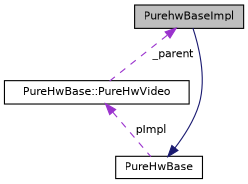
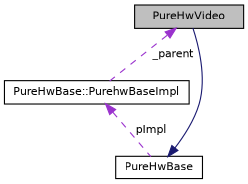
(189, 17) -> (189, 17)
(97, 92) -> (97, 92)
